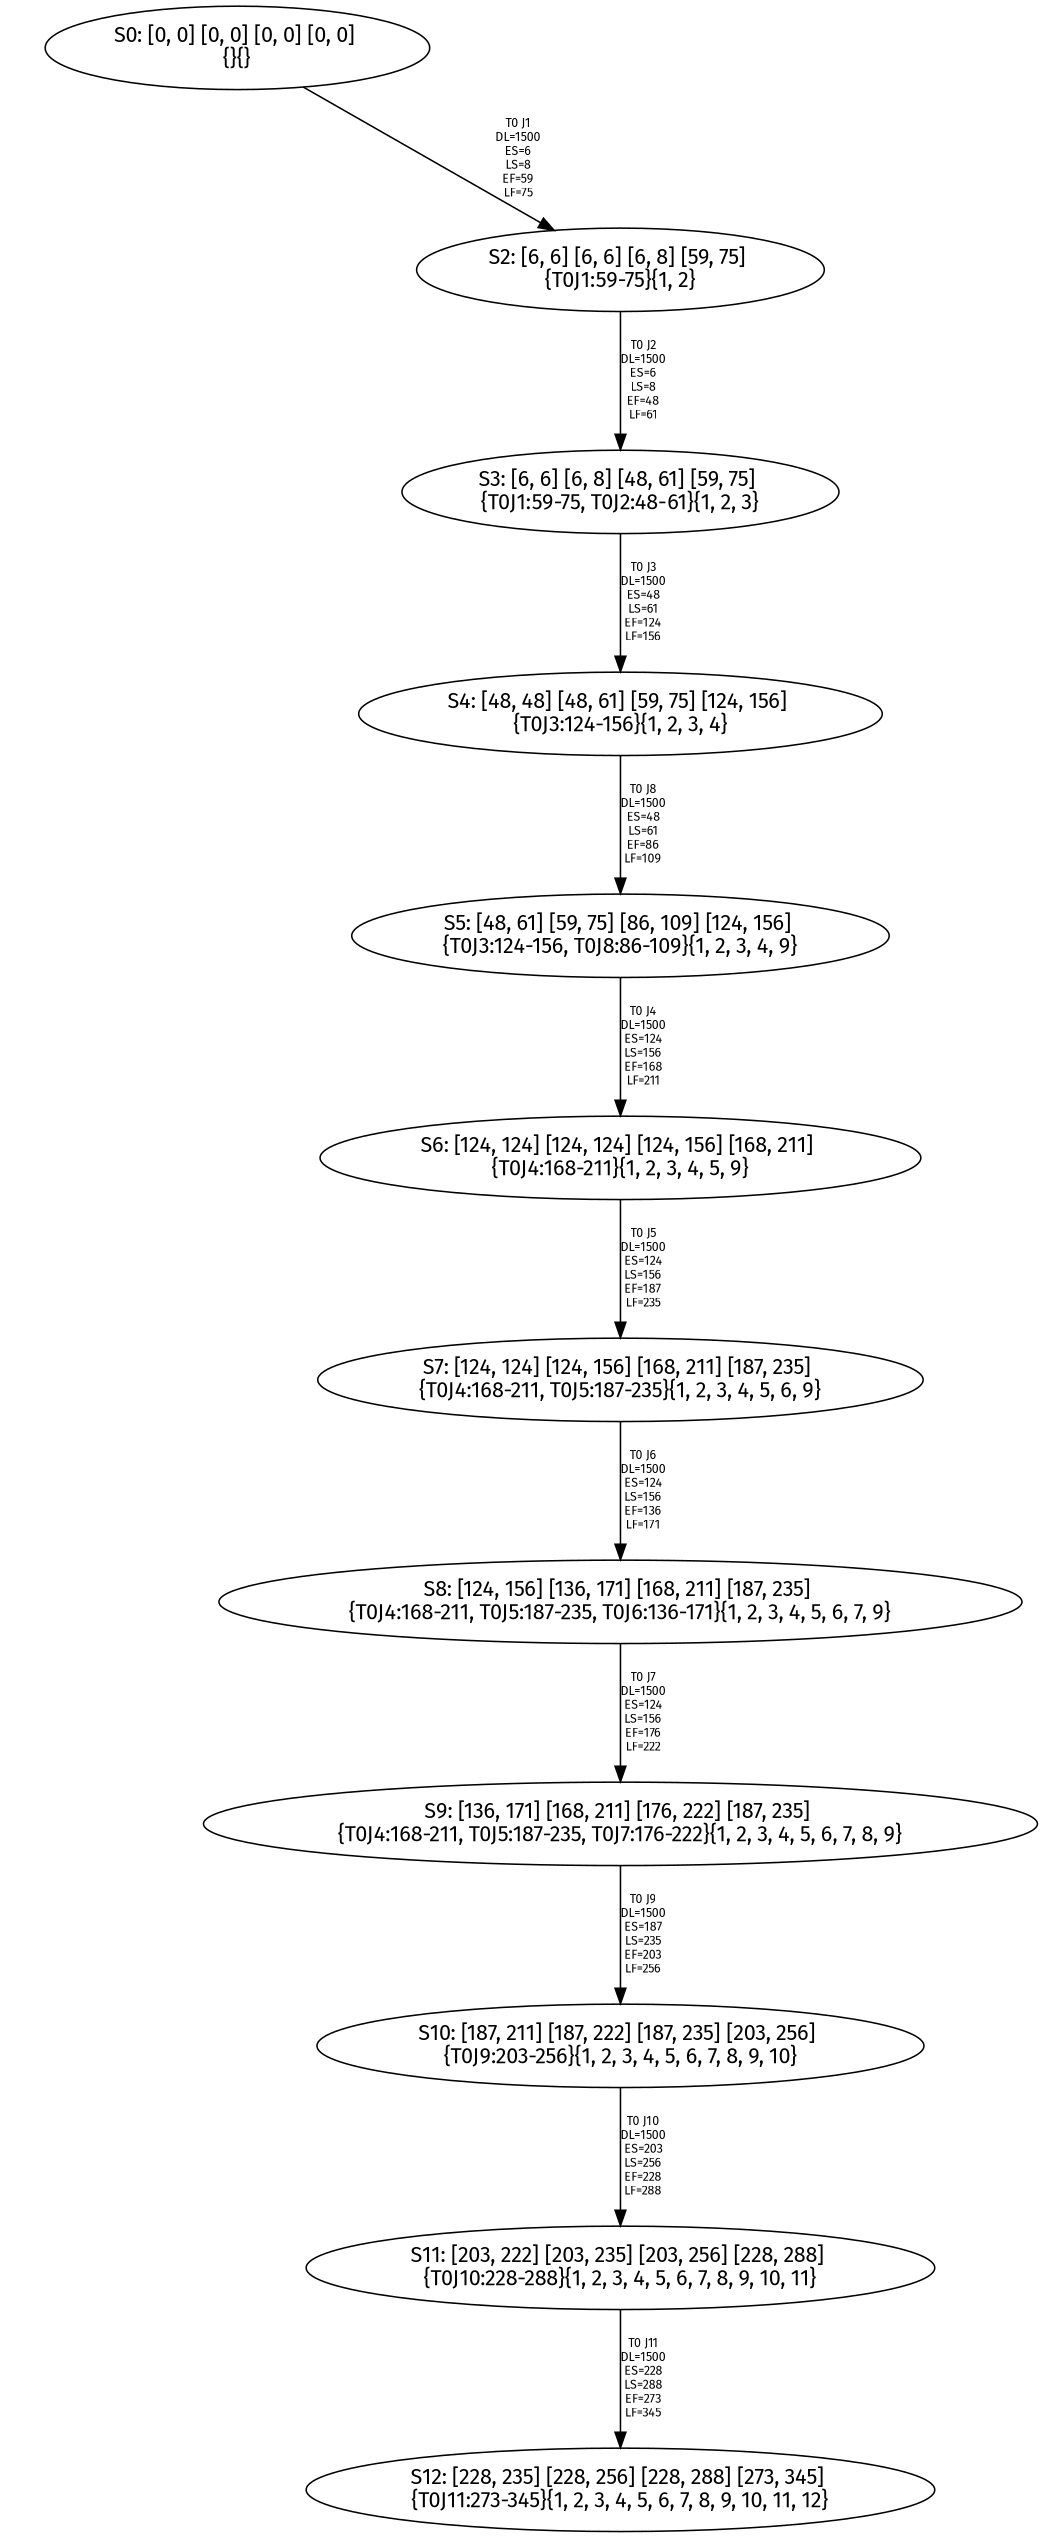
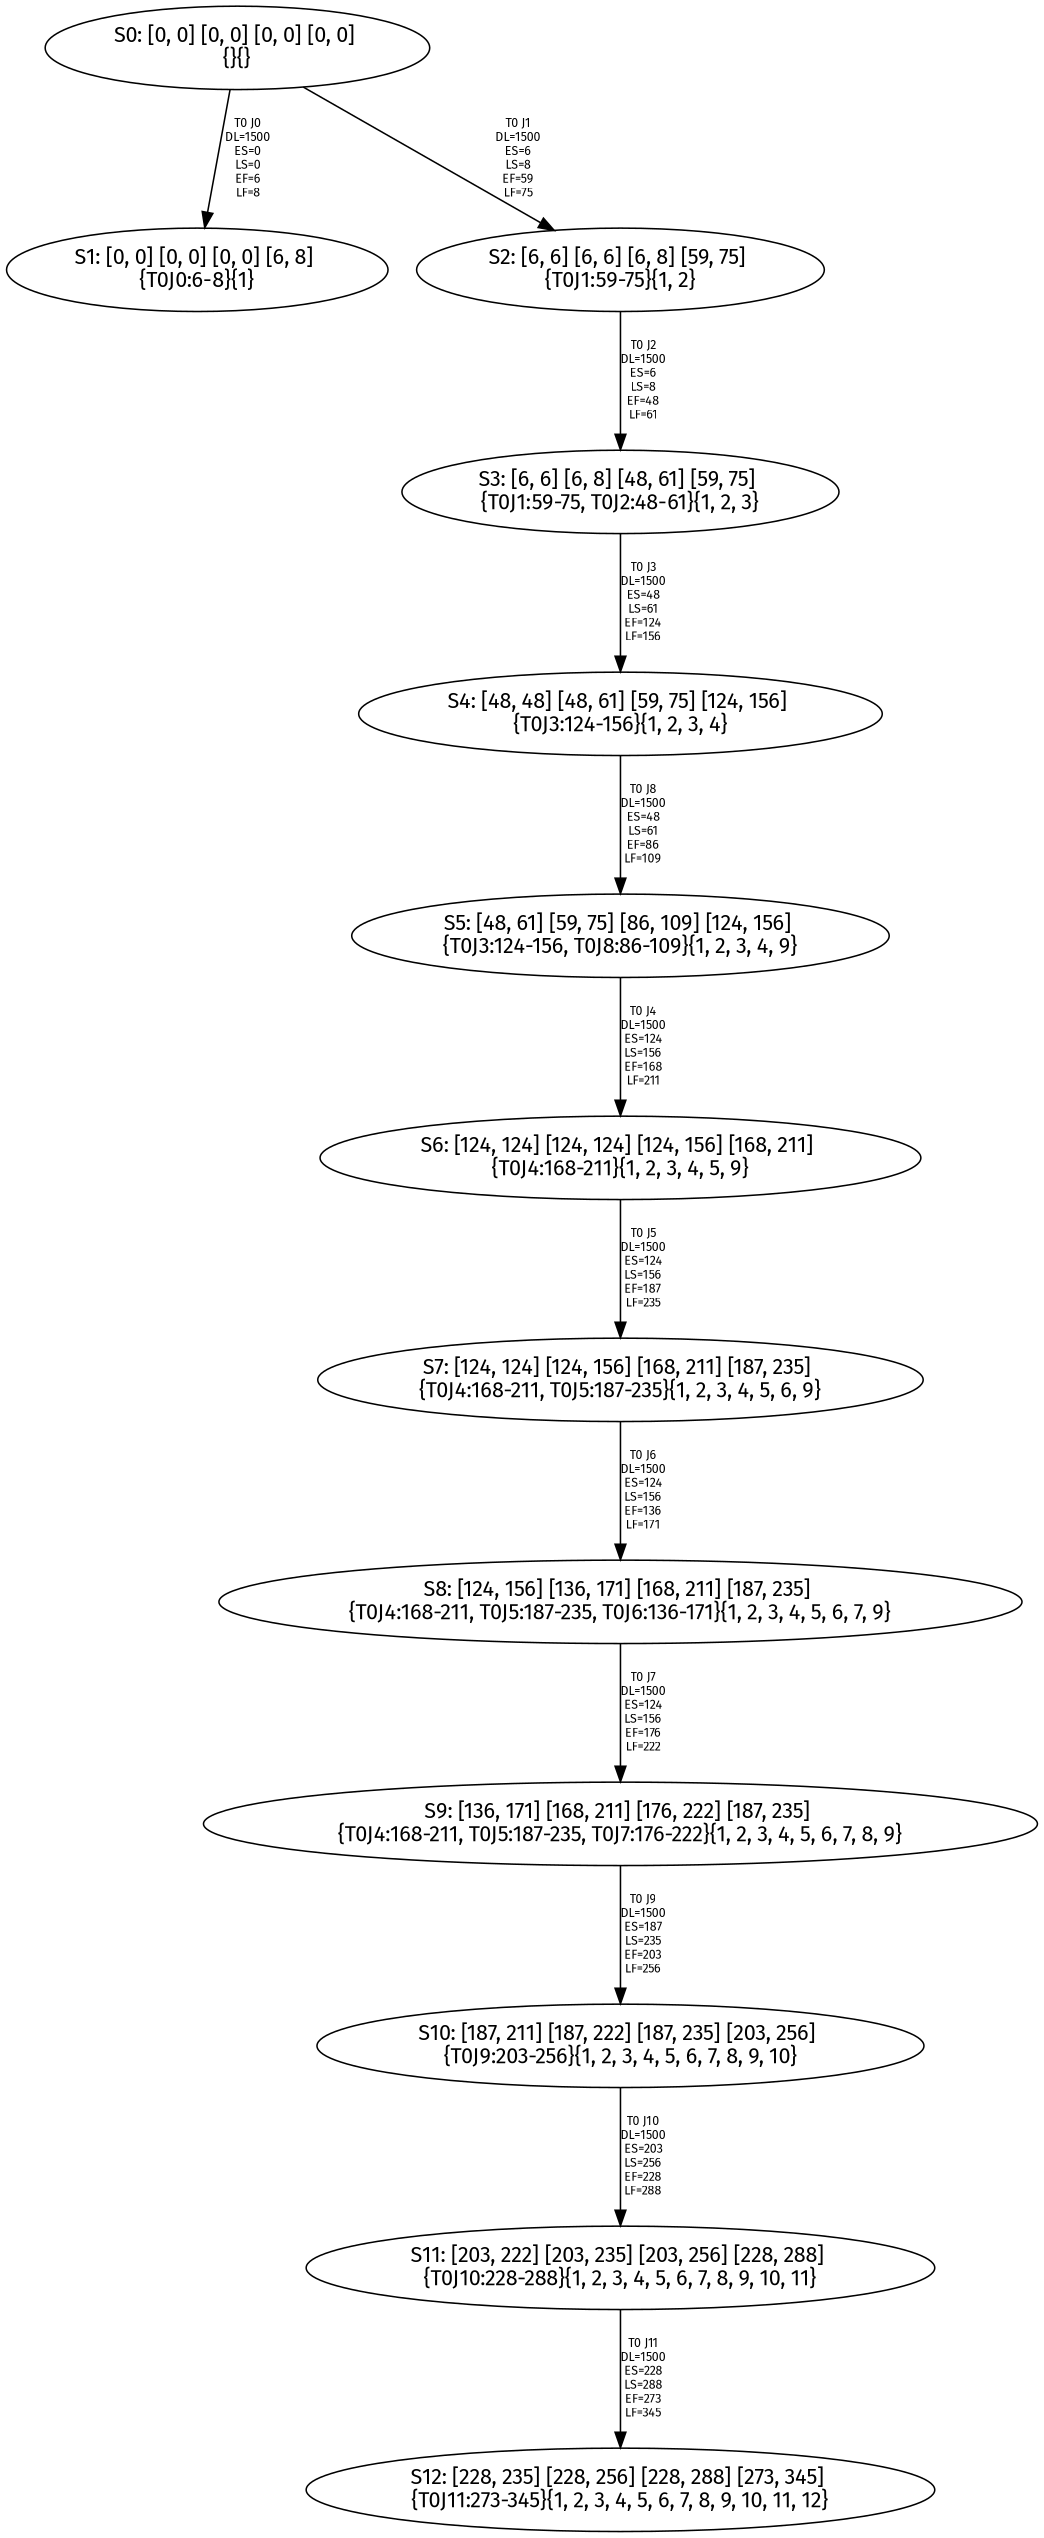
none -> (197, 270)
